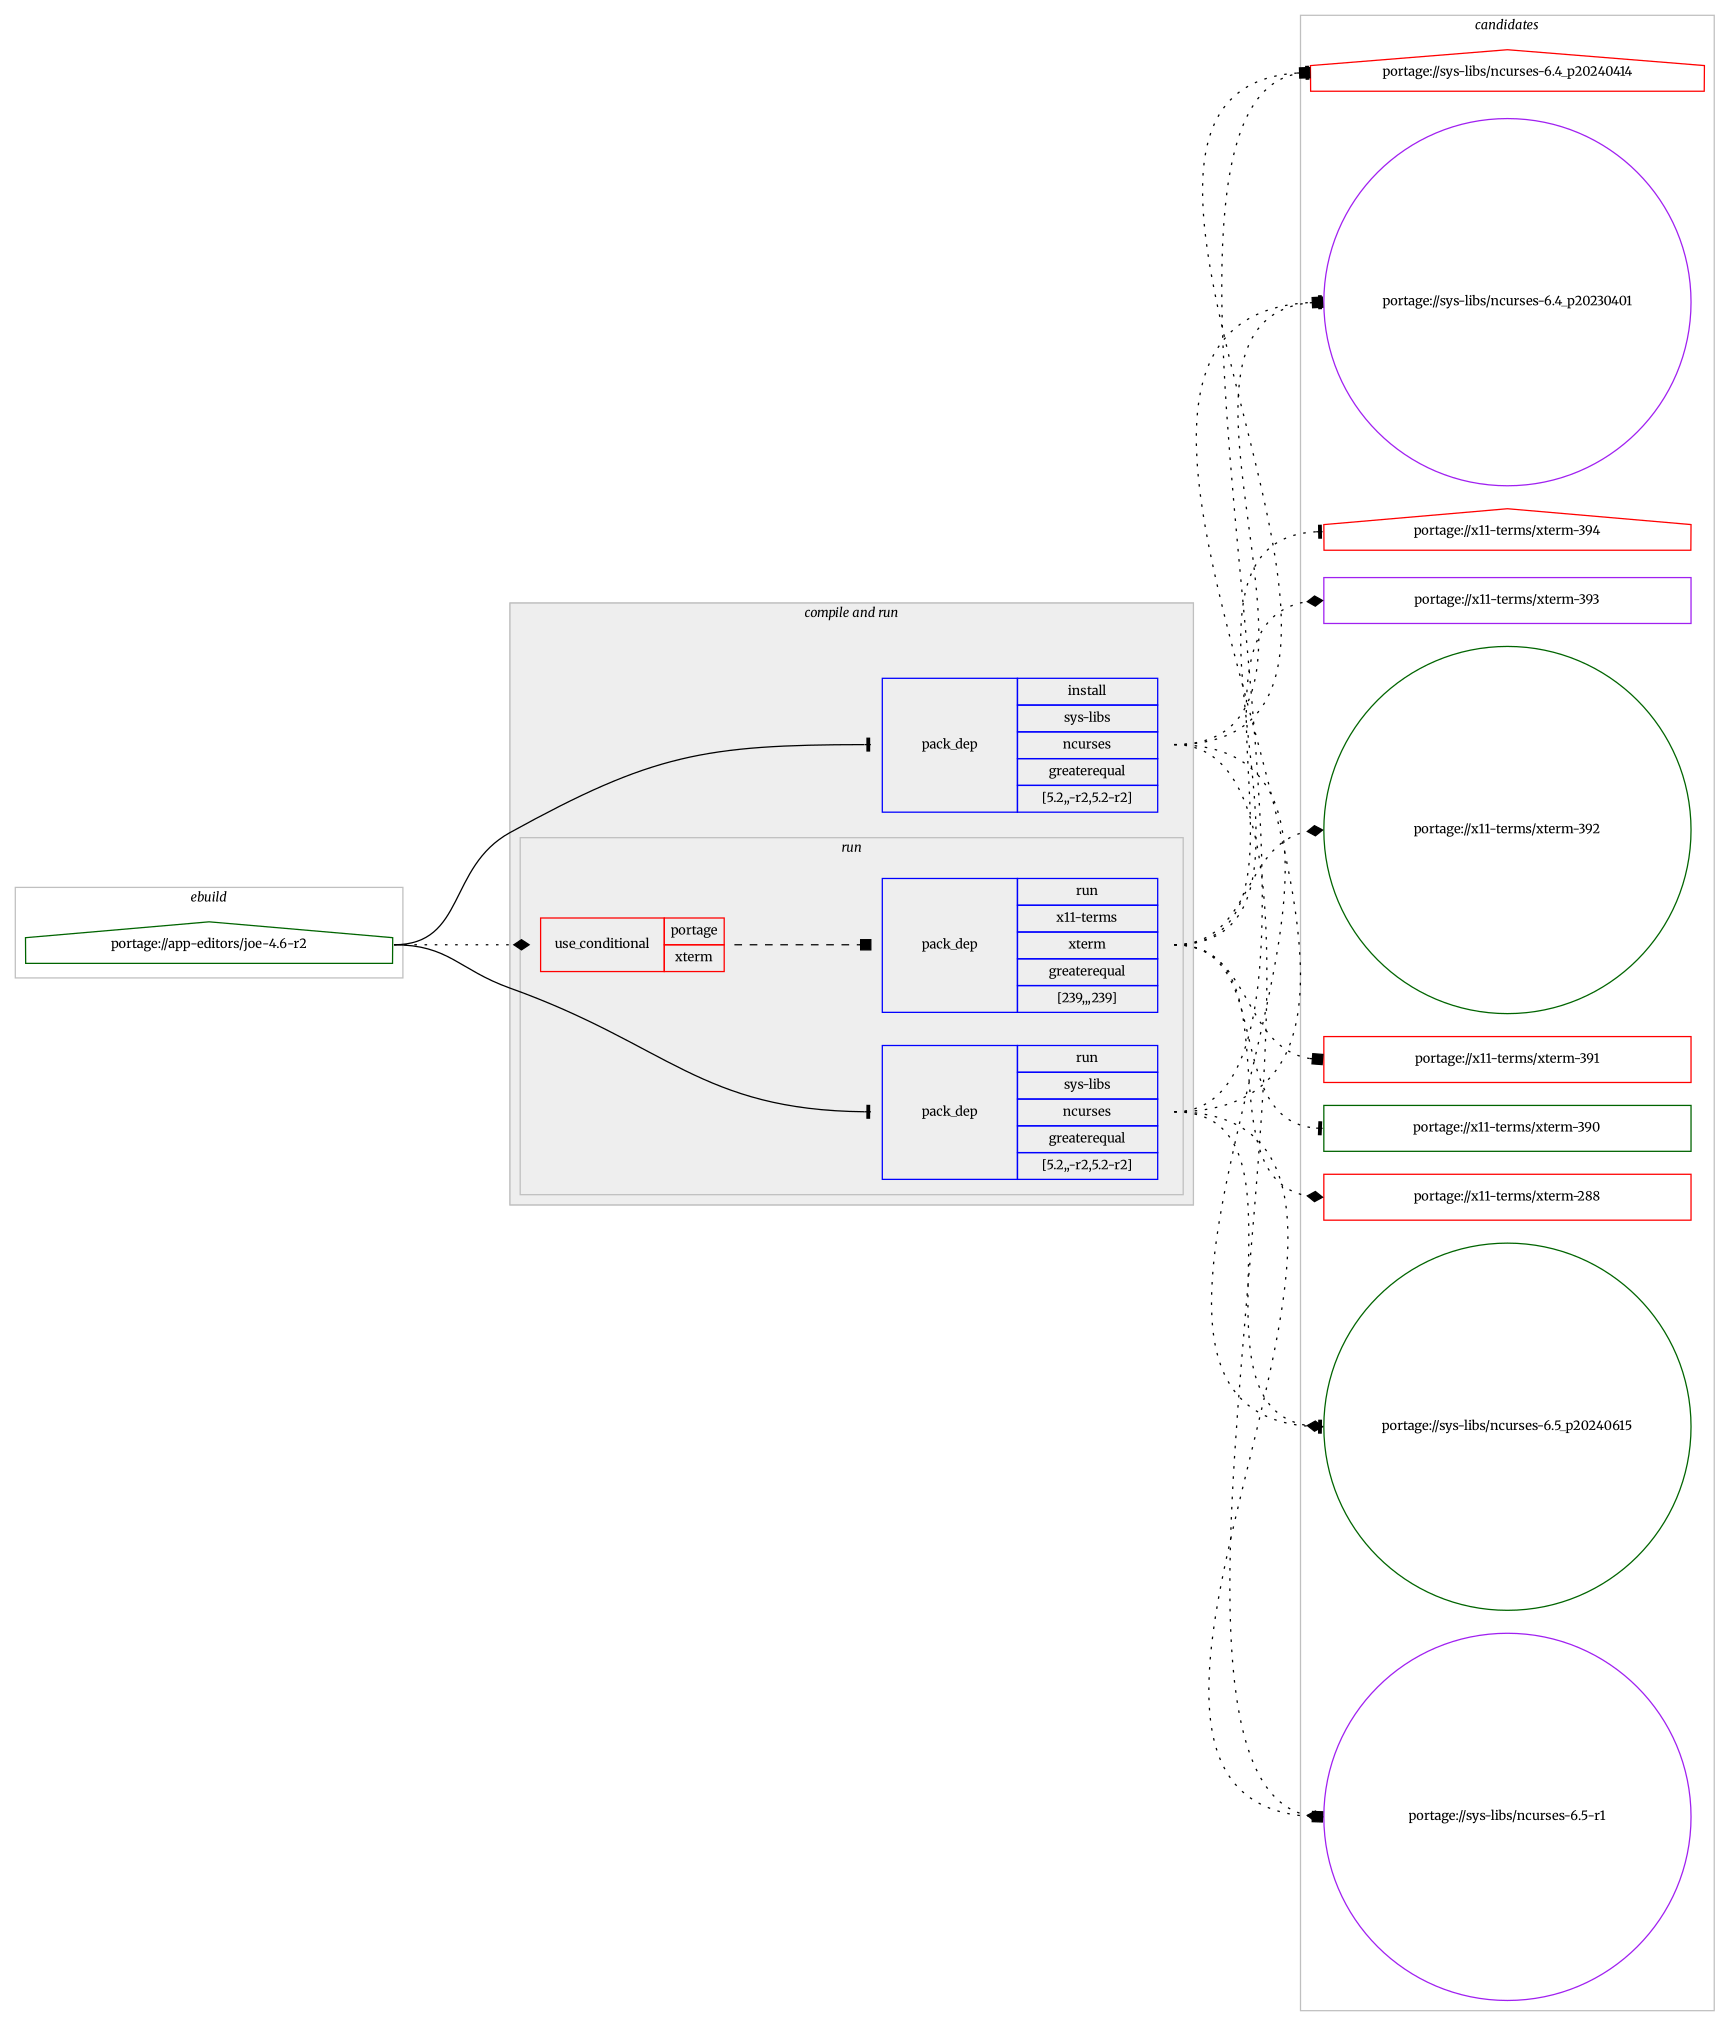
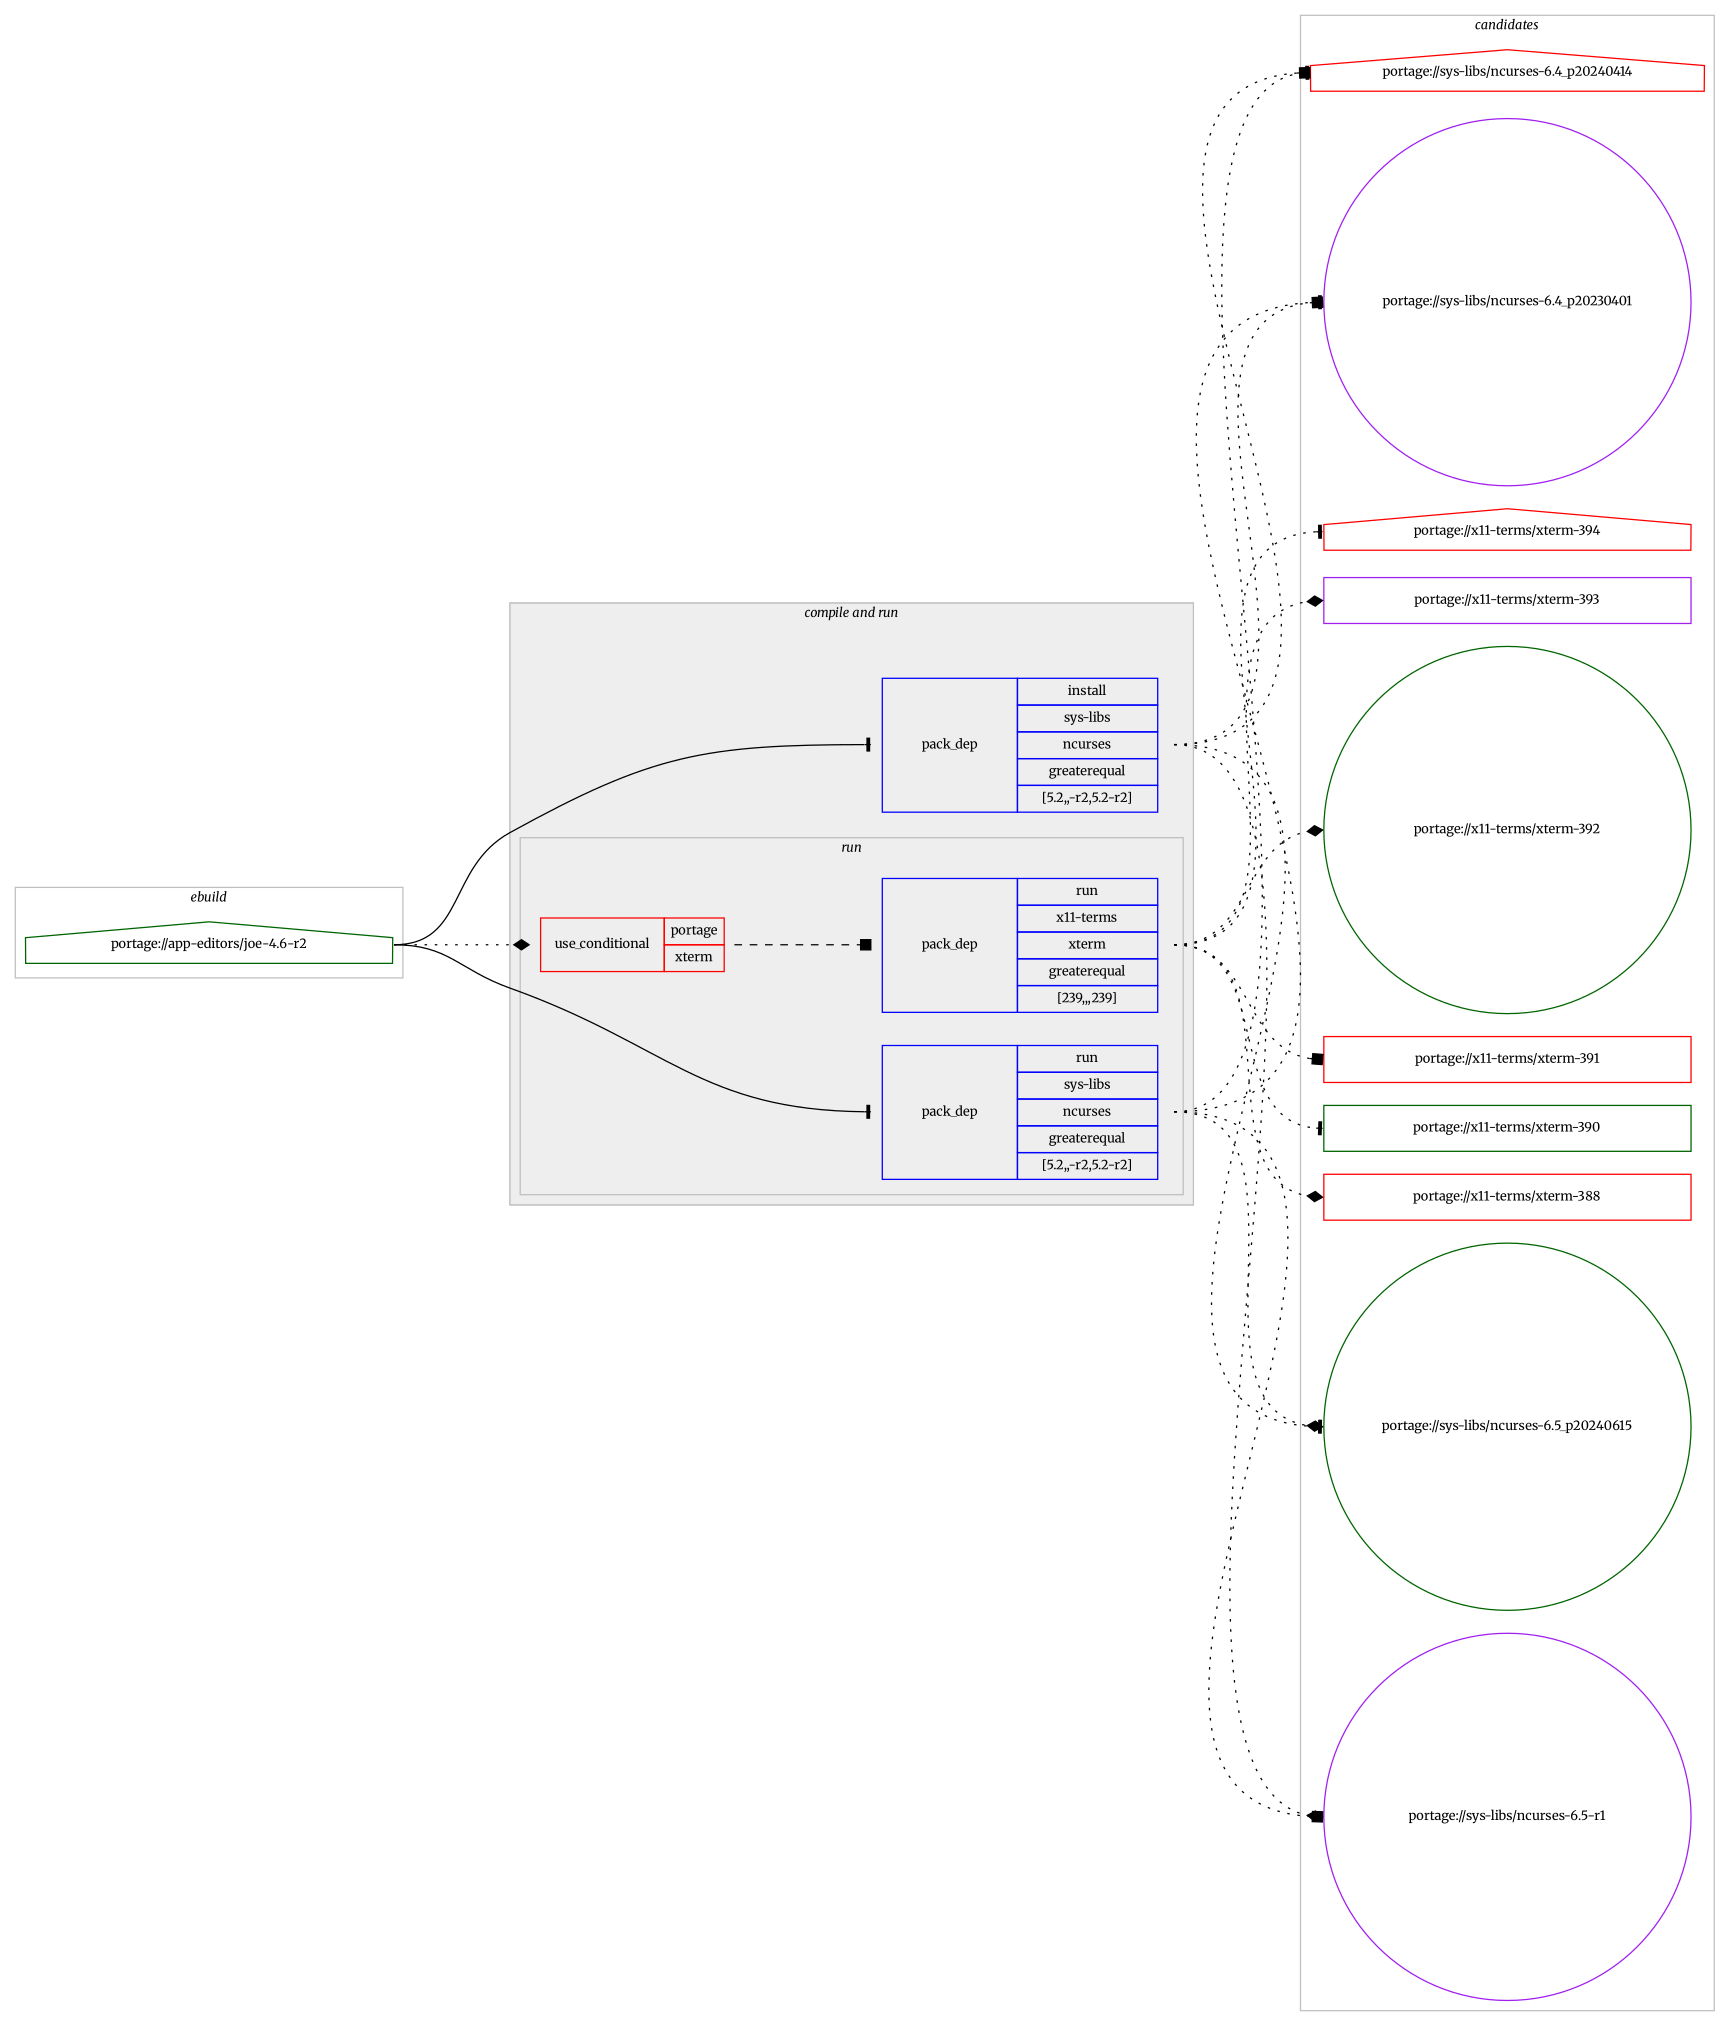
(1507, 1197) -> (1507, 1197)
